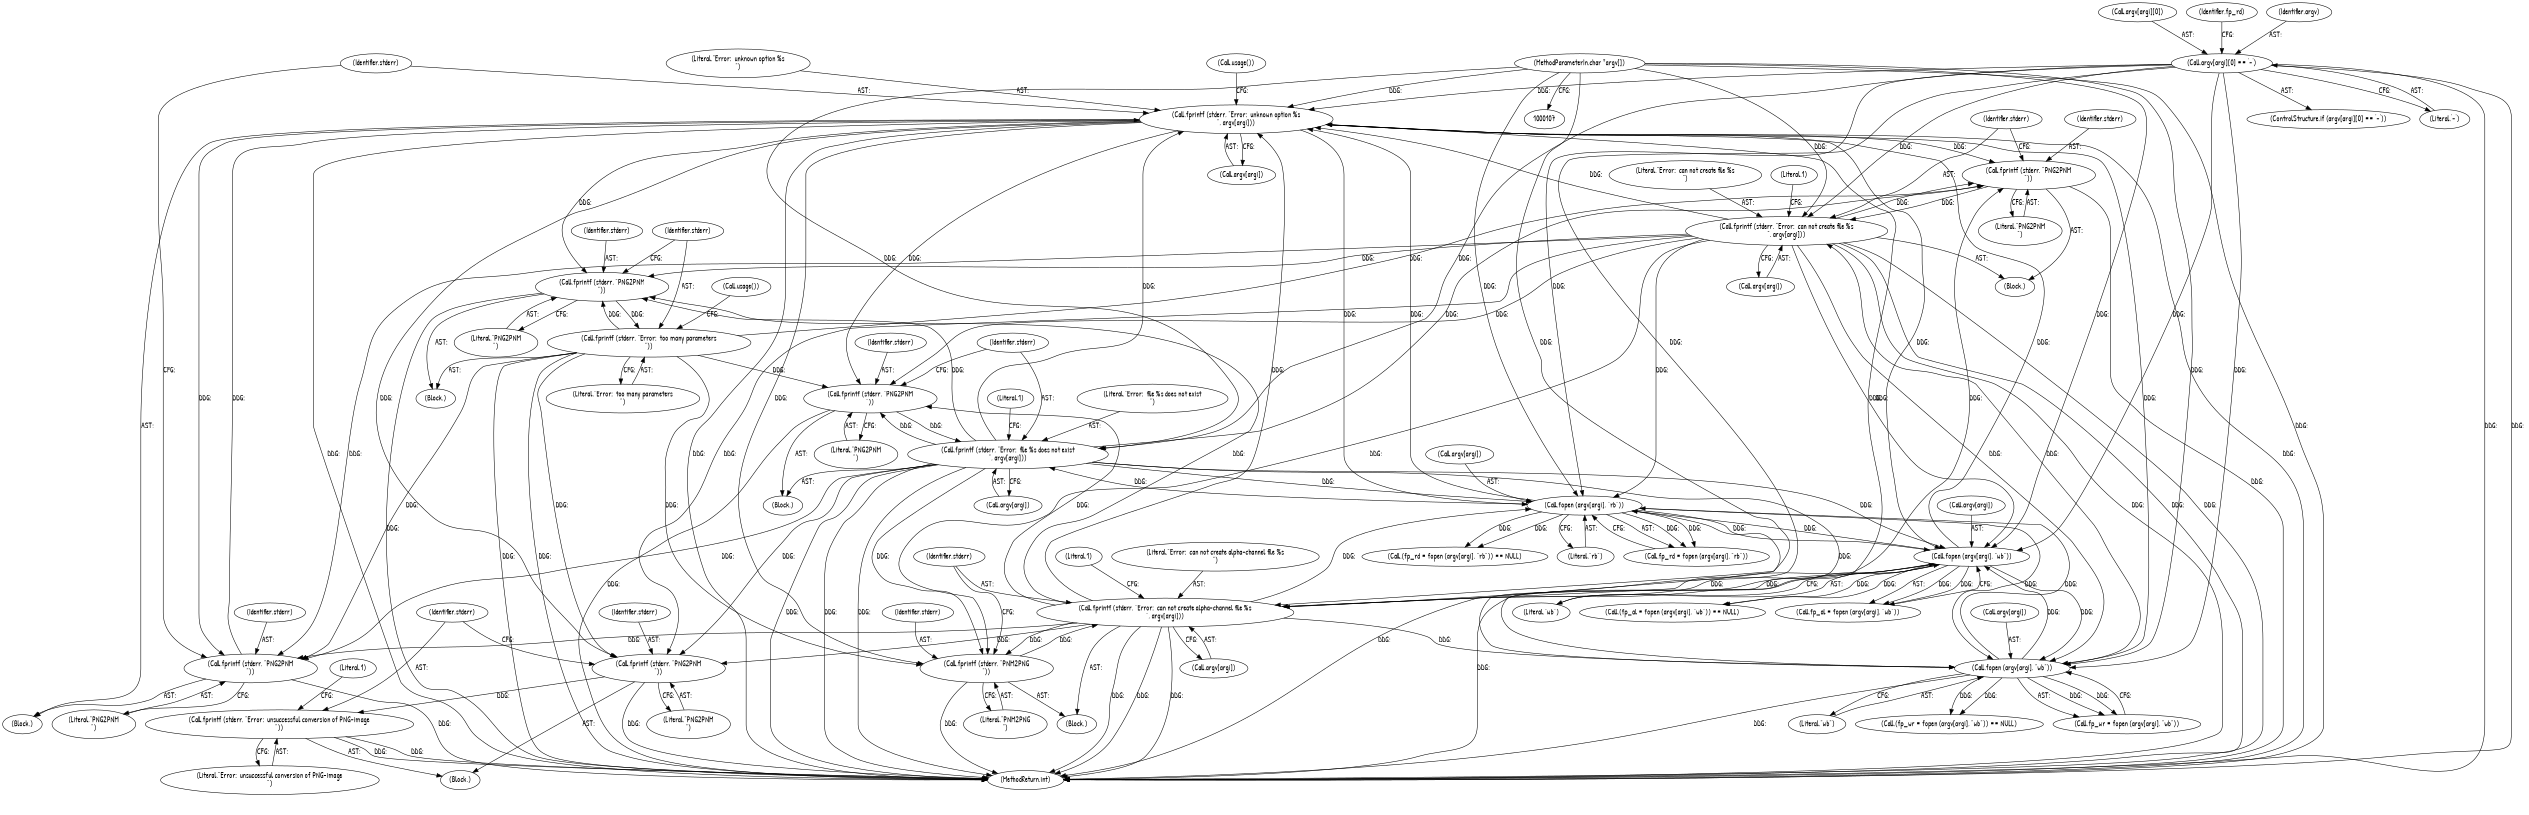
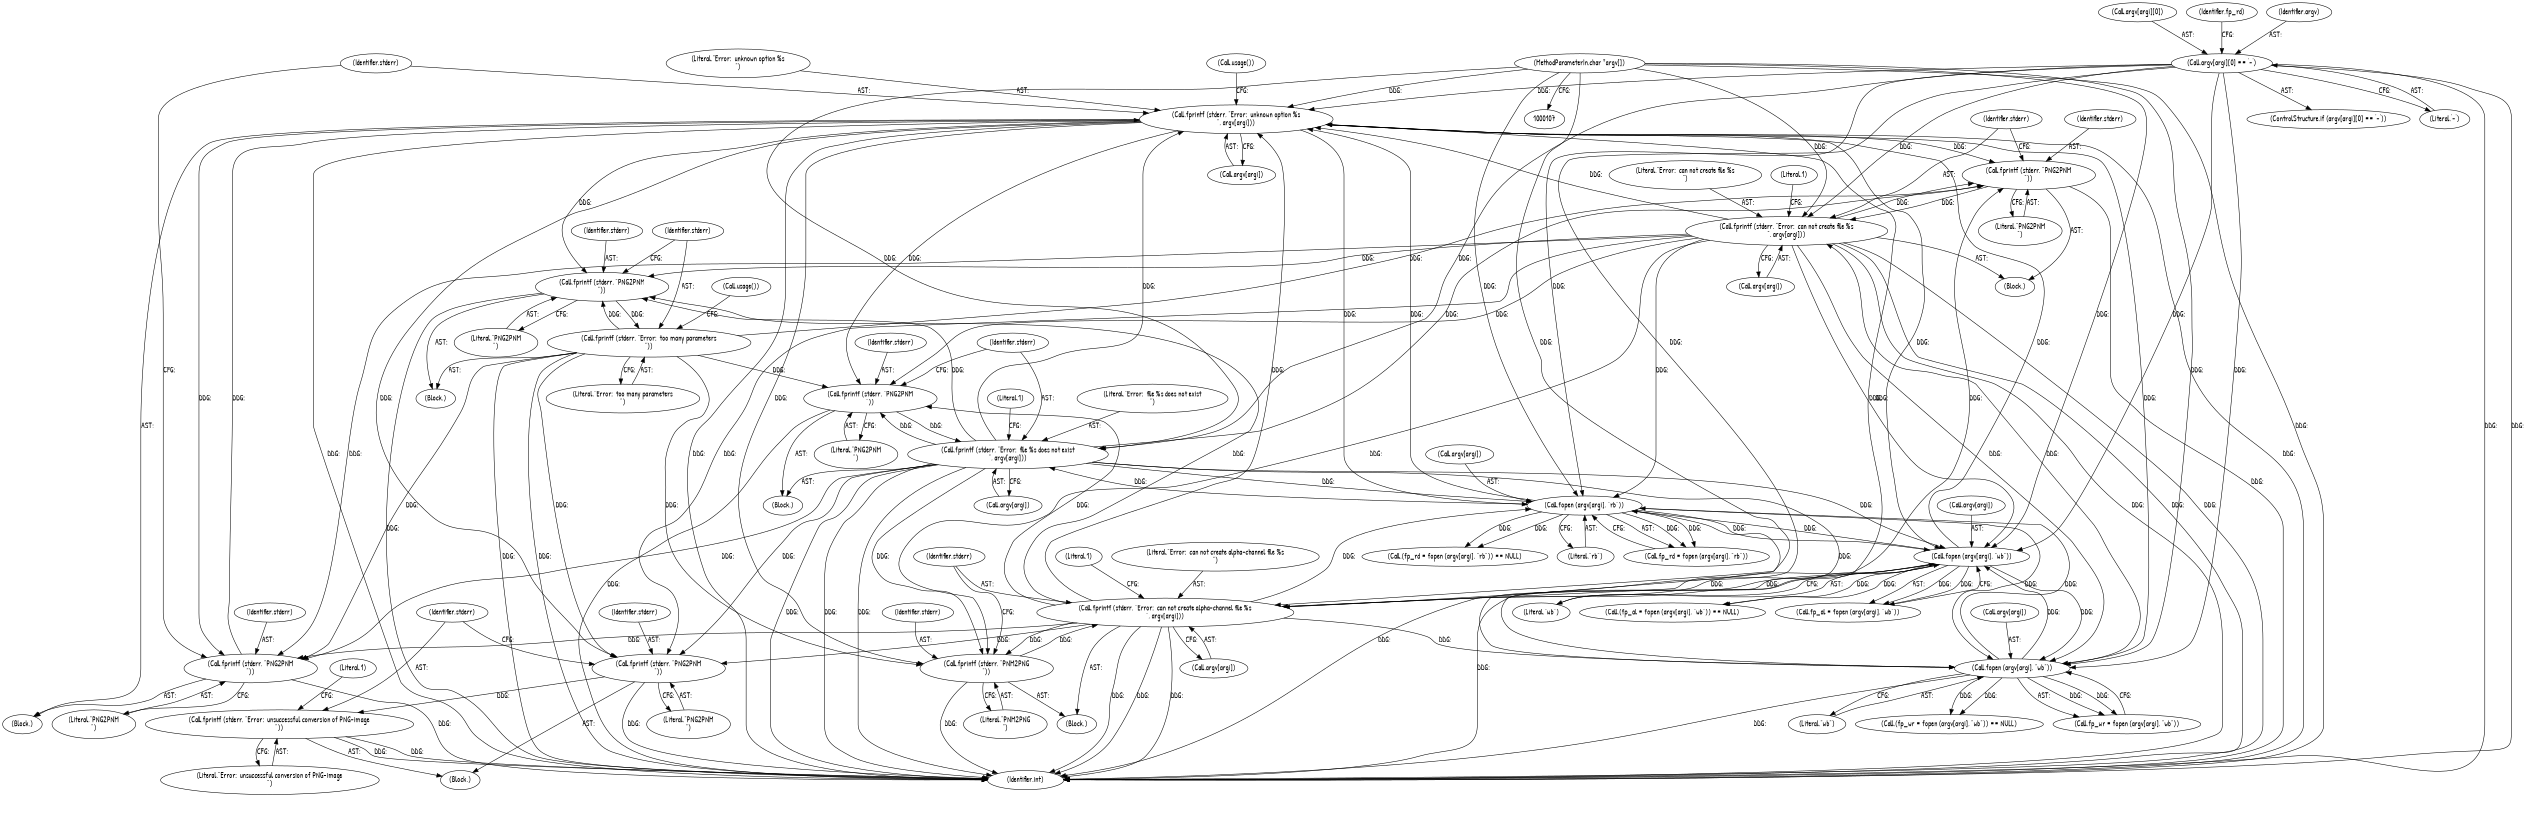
(1026, 780) -> (1026, 780)
